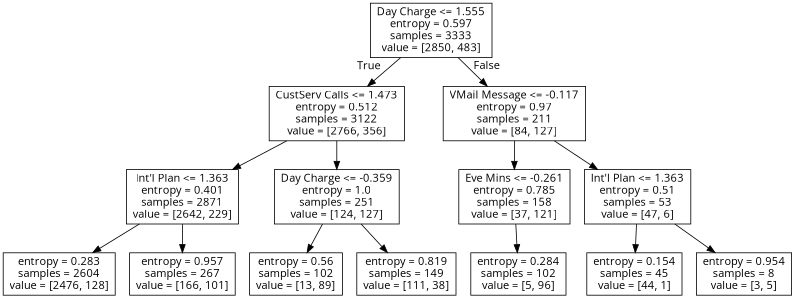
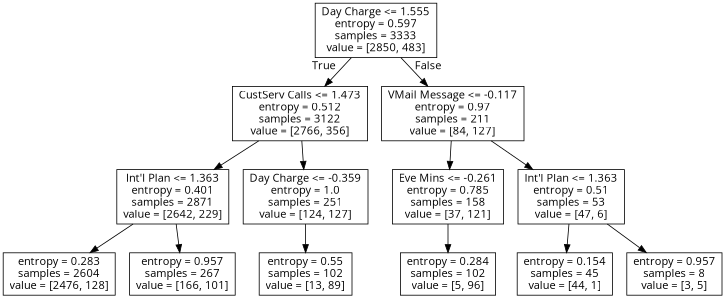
(296, 274) -> (306, 274)
(406, 274) -> none
(744, 274) -> (674, 274)
